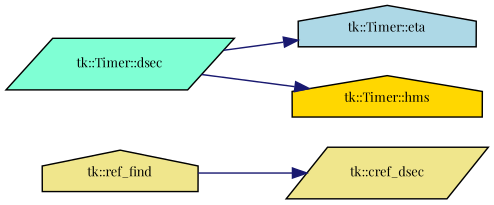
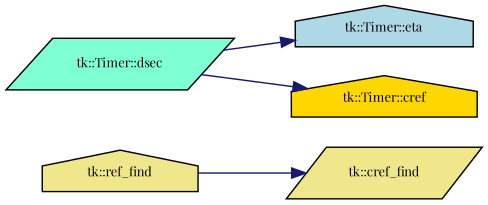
(387, 99) -> (384, 99)
(387, 173) -> (384, 173)
